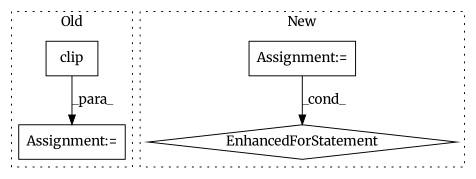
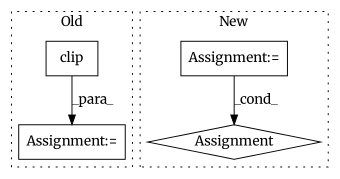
(302, 142) -> (234, 142)
